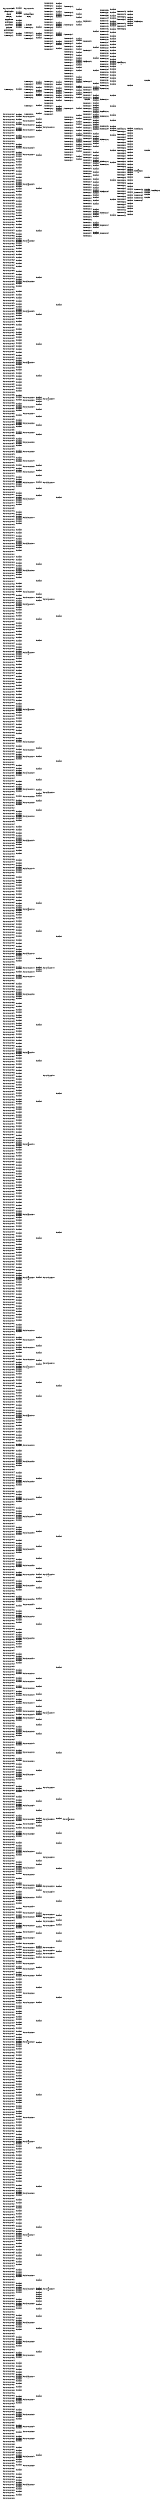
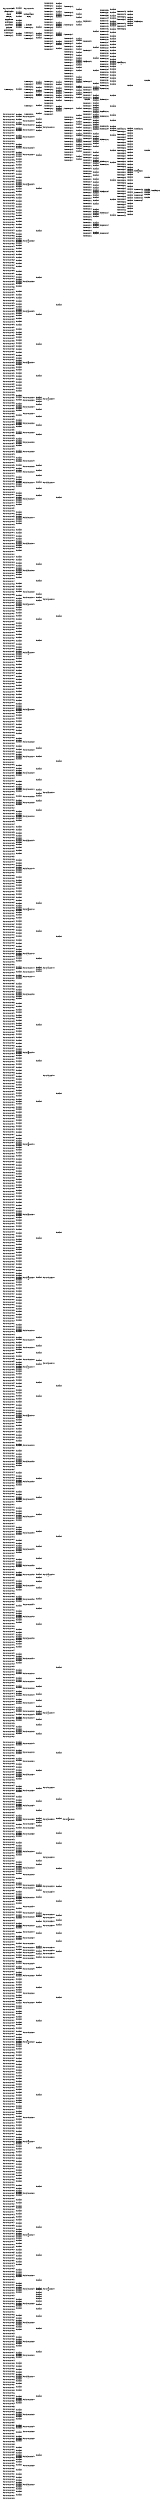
(9, 1740) -> none
